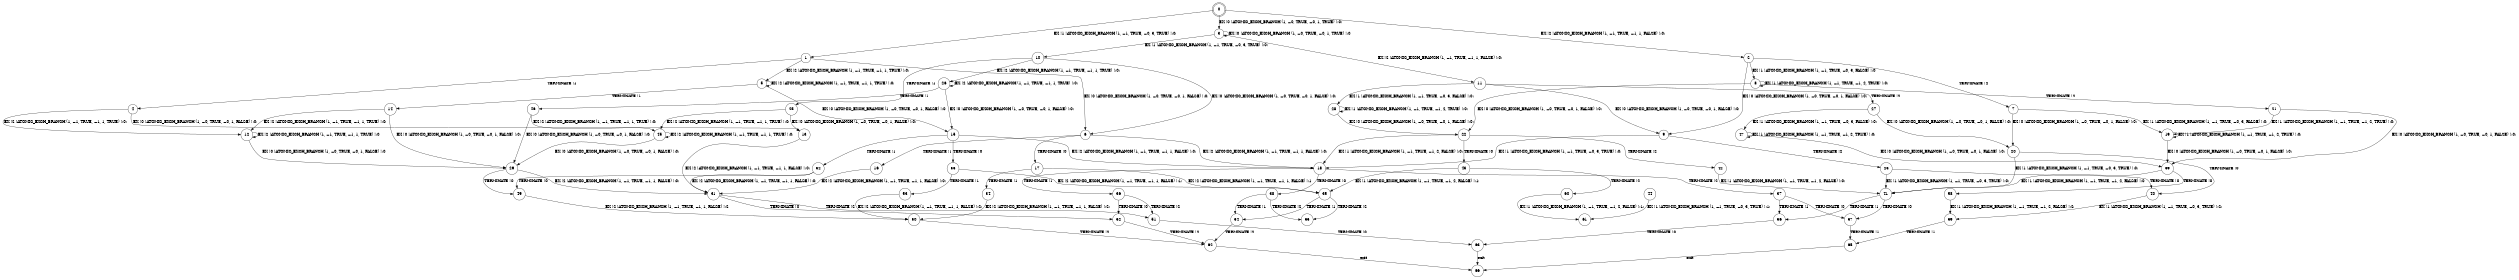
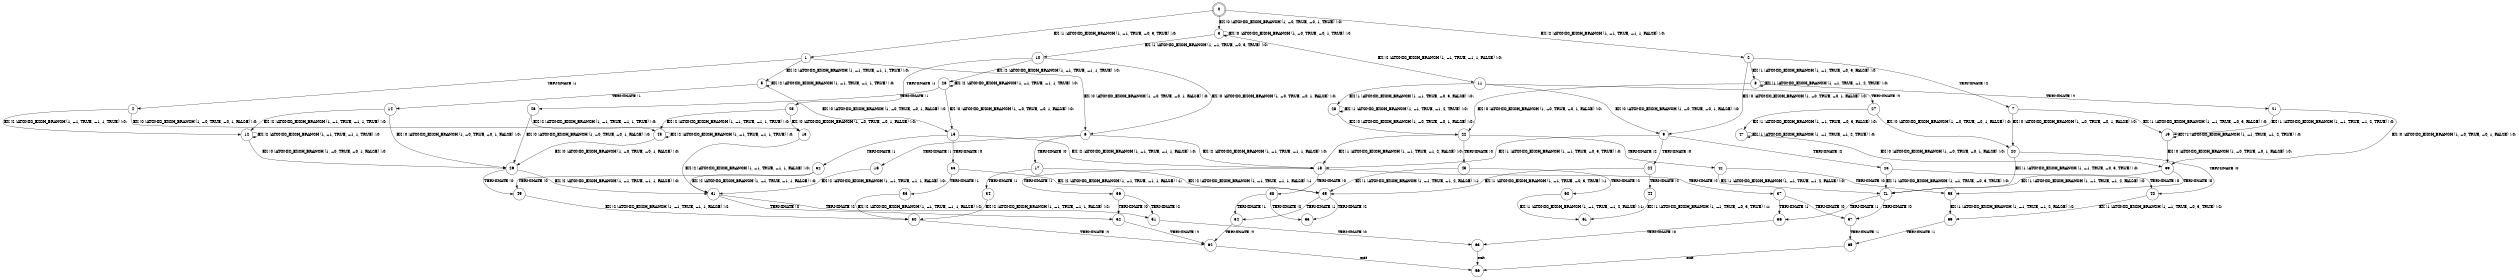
none -> (1650, 169)
none -> (1835, 177)
